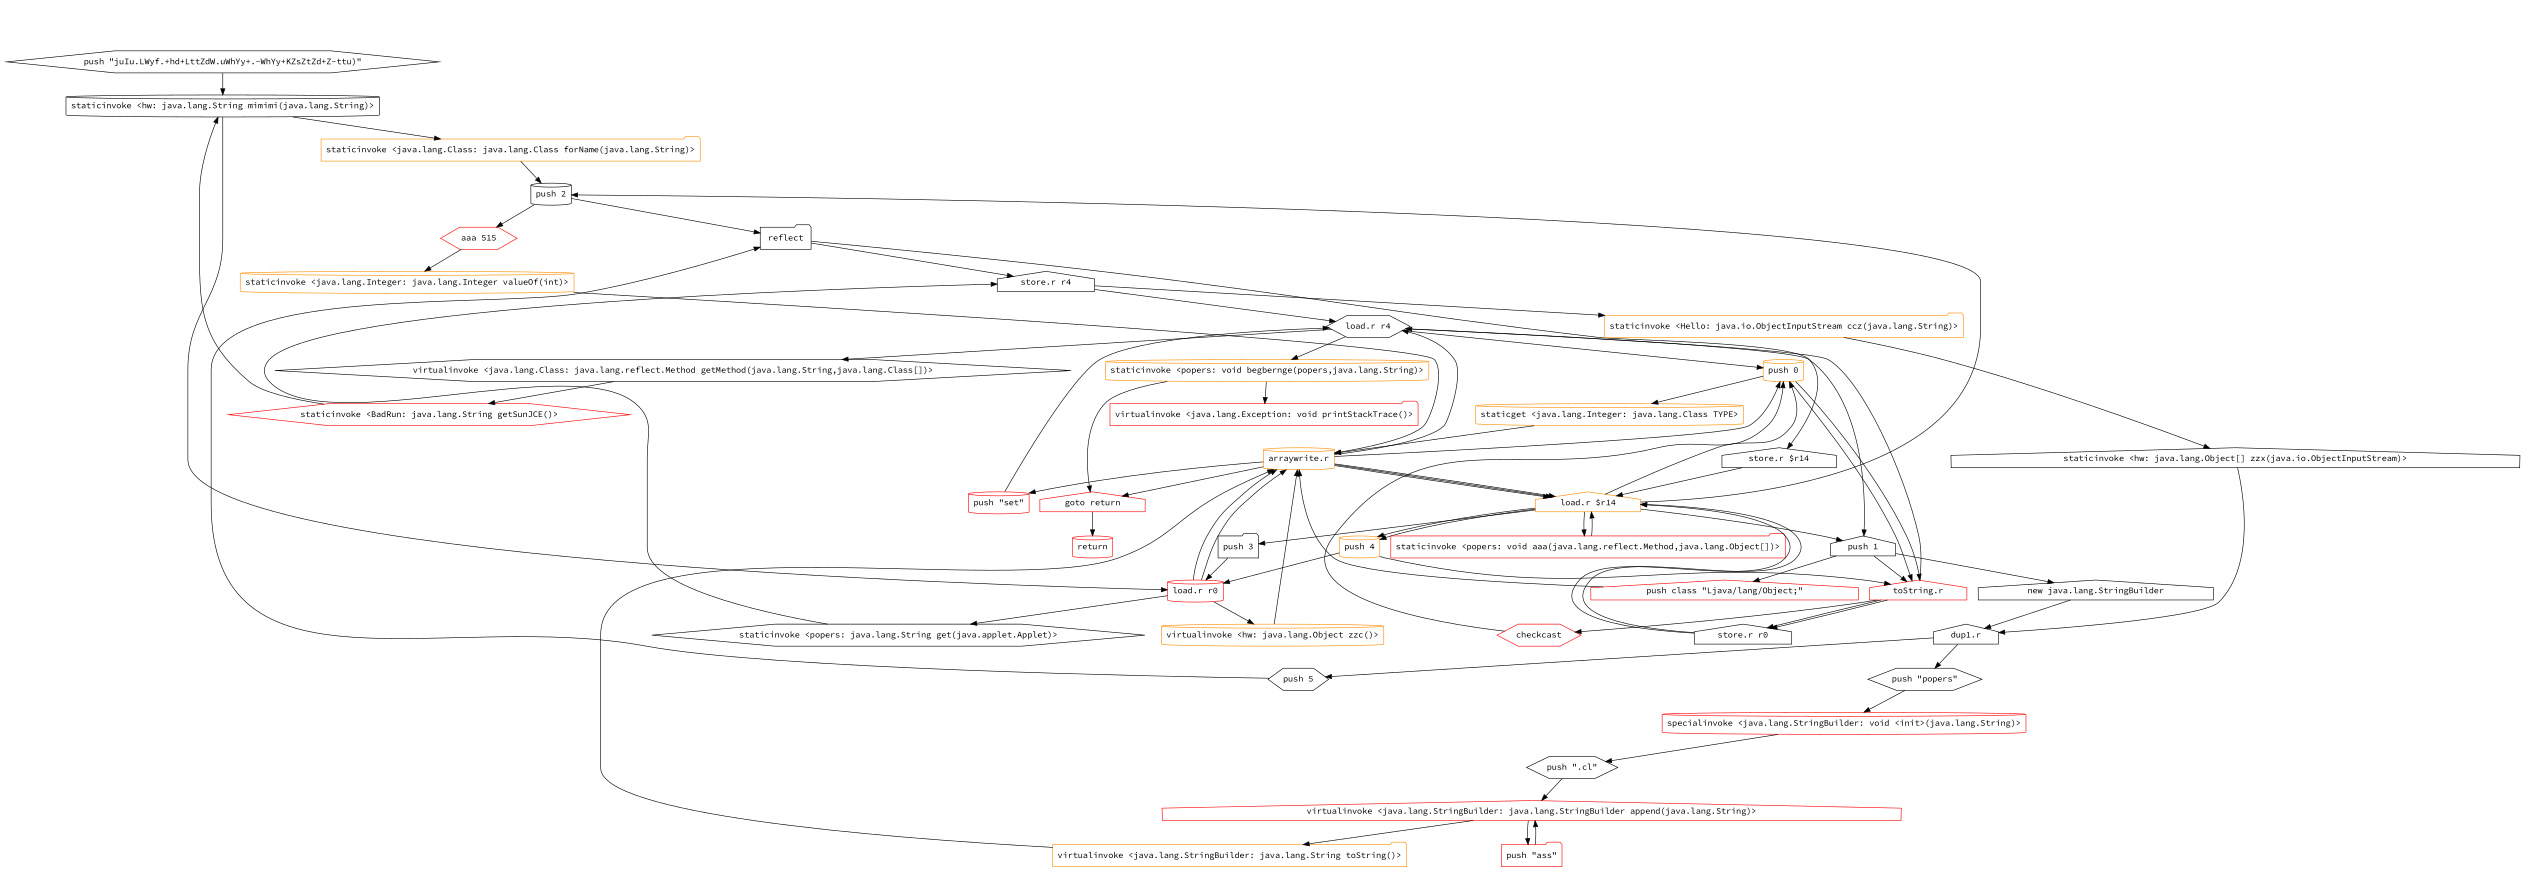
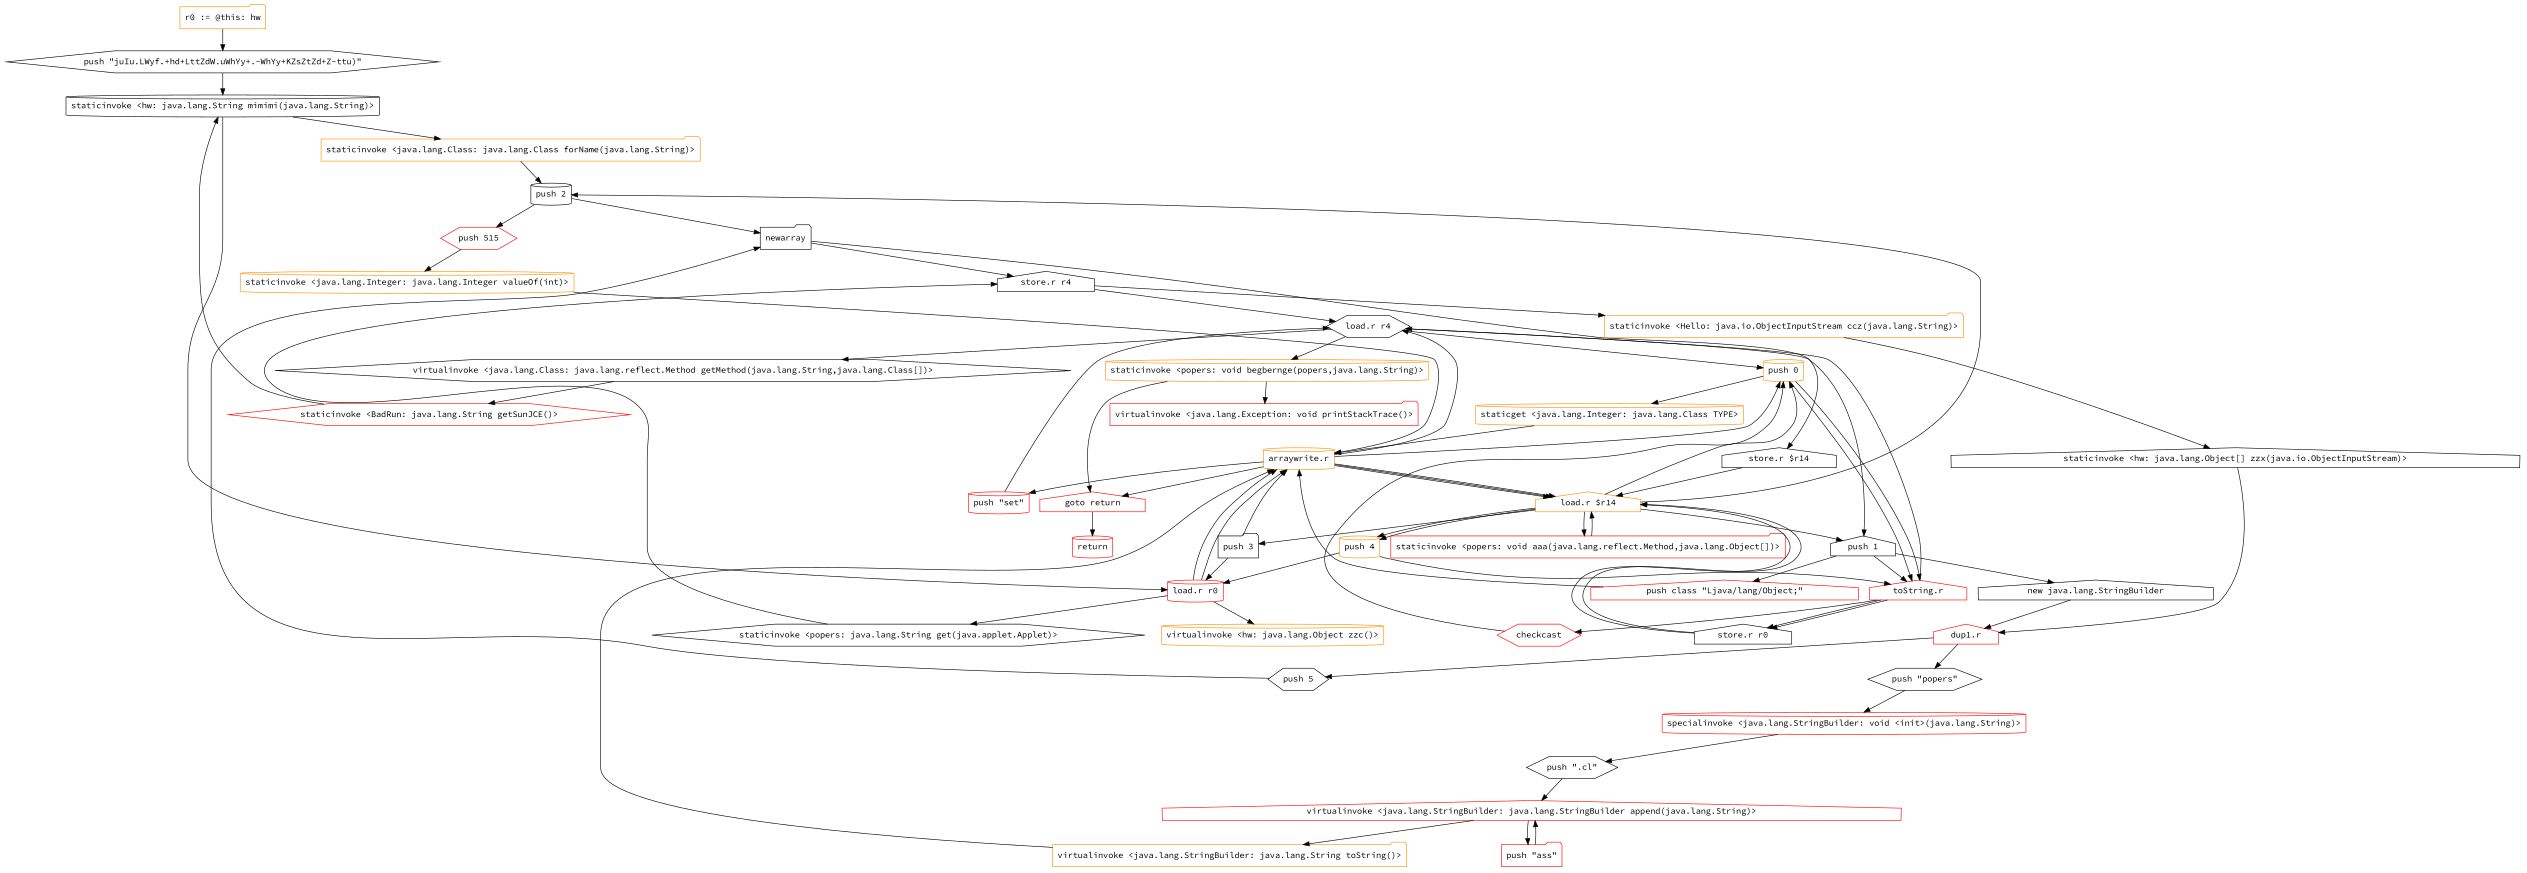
none -> (223, 18)
(479, 238) -> (479, 238)
(786, 238) -> (786, 238)
(1285, 550) -> (1260, 503)
(1966, 635) -> (1966, 635)
